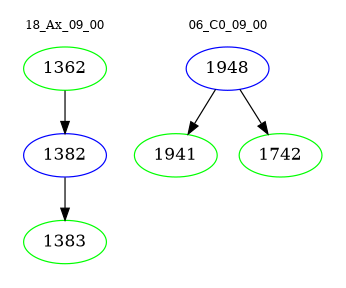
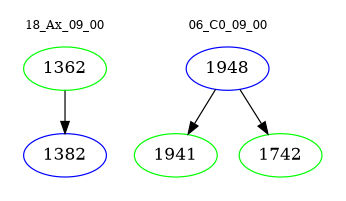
(65, 242) -> none
